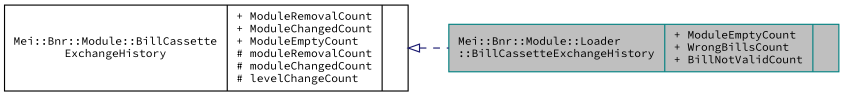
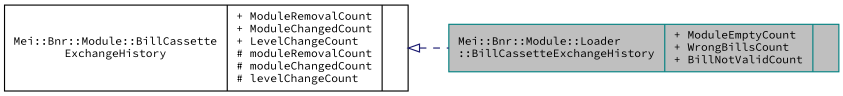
(298, 41) -> (298, 41)
